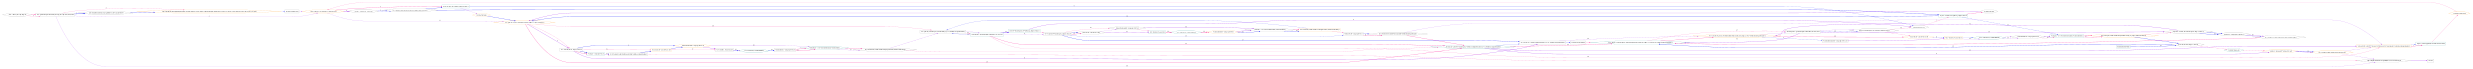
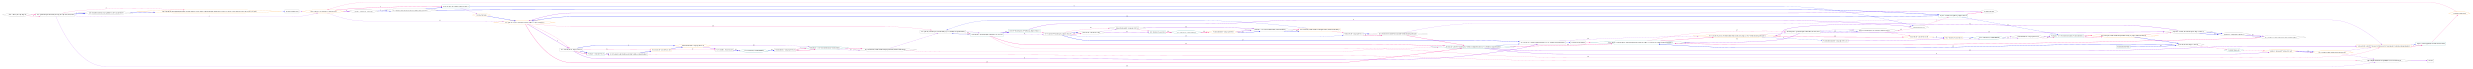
(1900, 29) -> (1906, 30)
